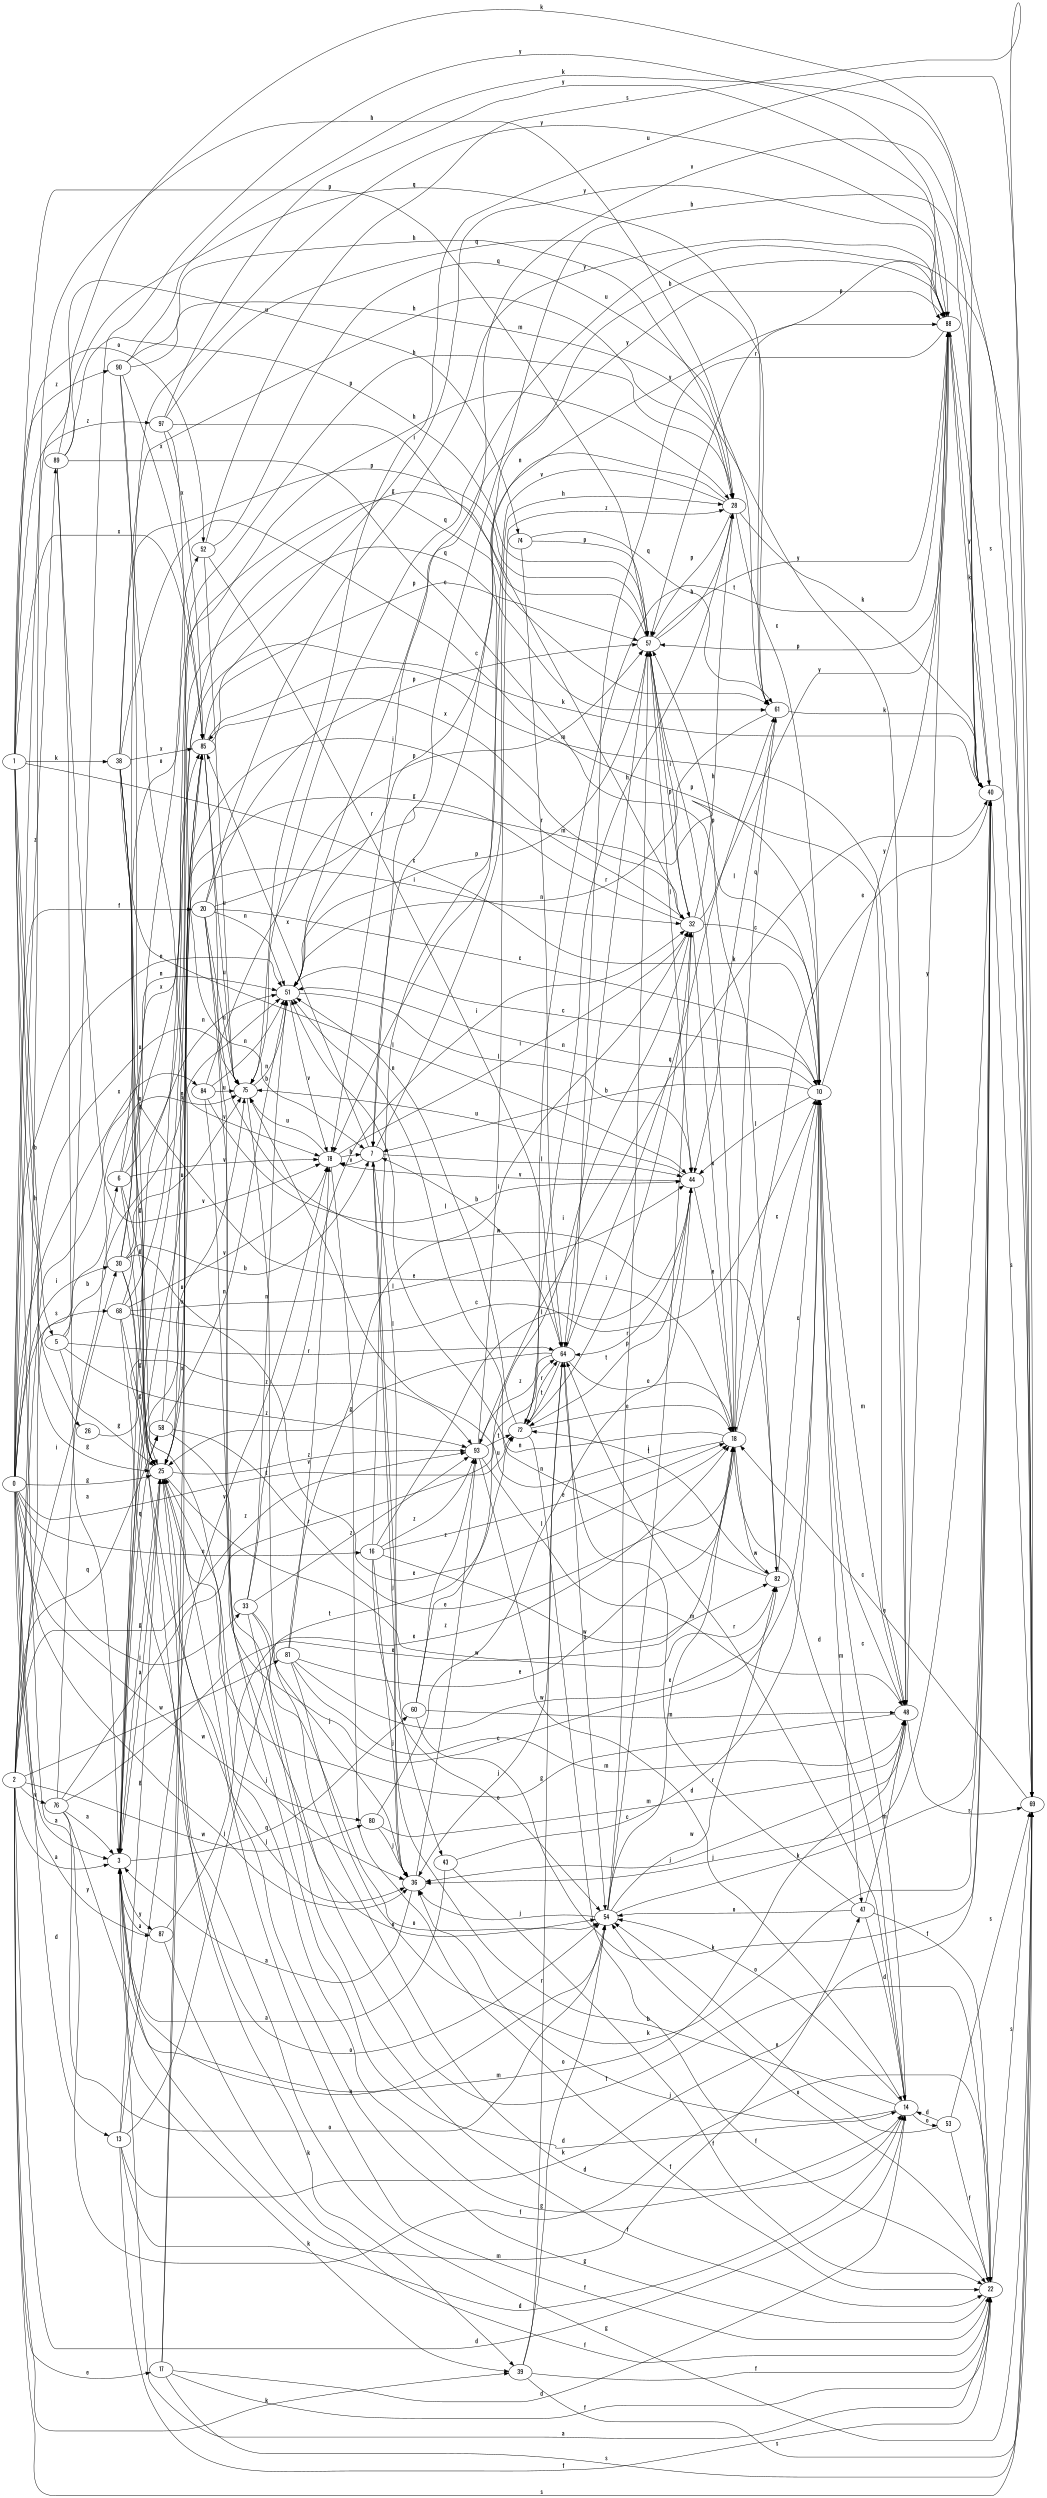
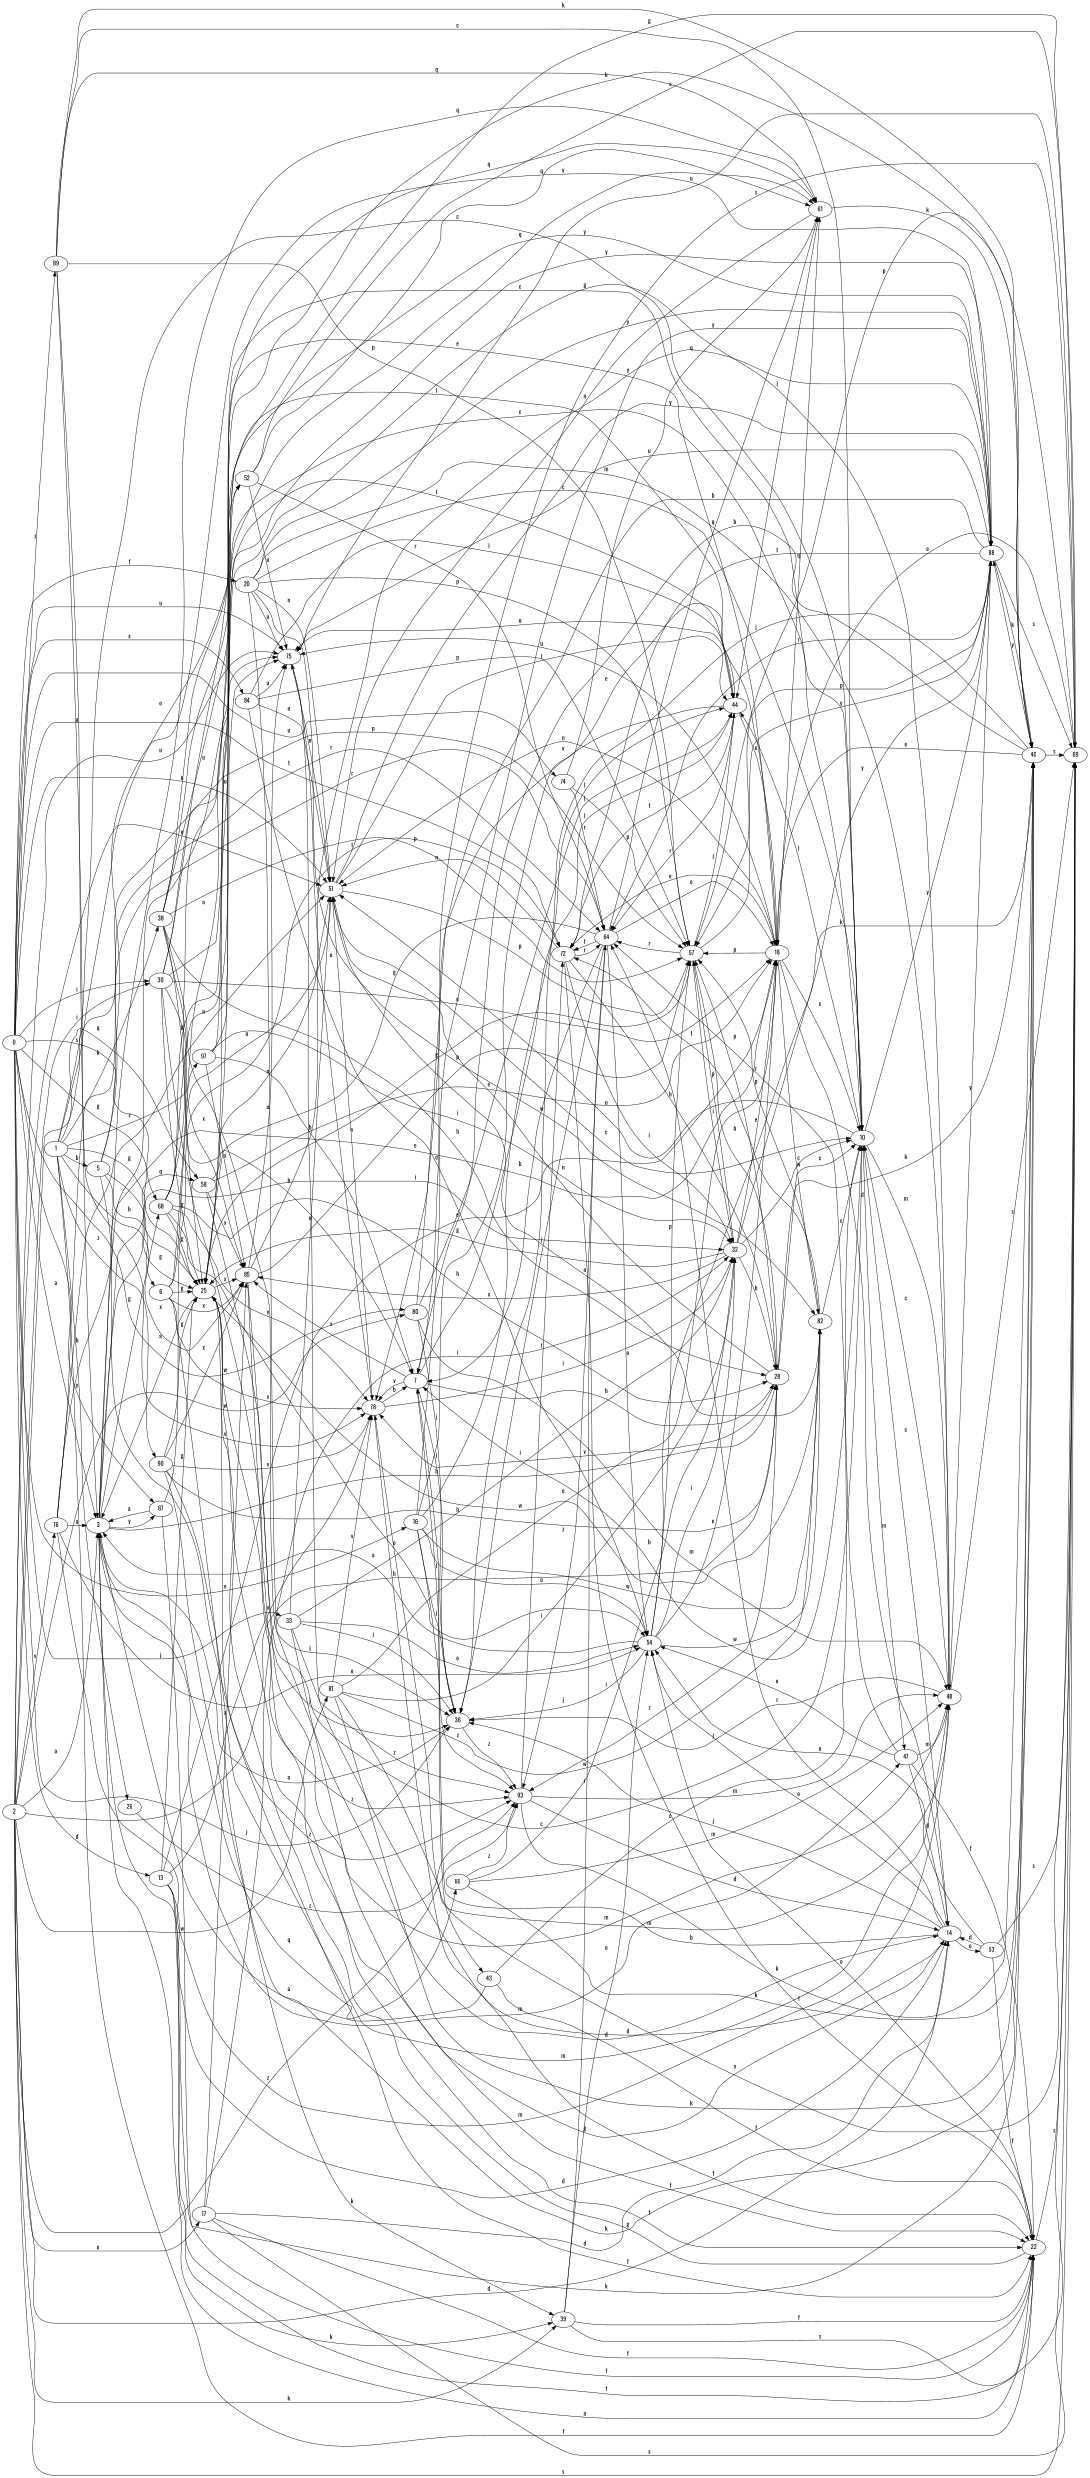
none -> (635, 309)
(502, 879) -> (753, 1631)
(137, 1668) -> (128, 1368)
